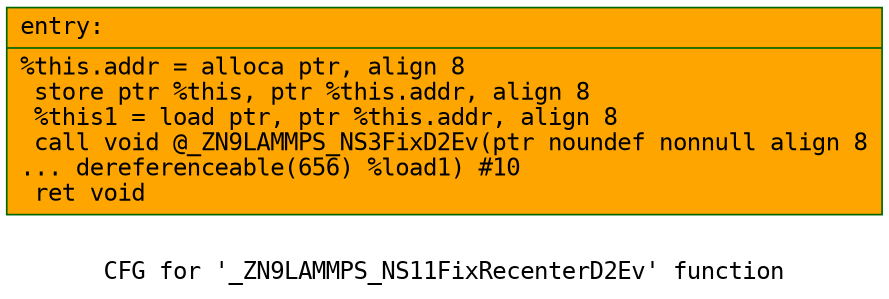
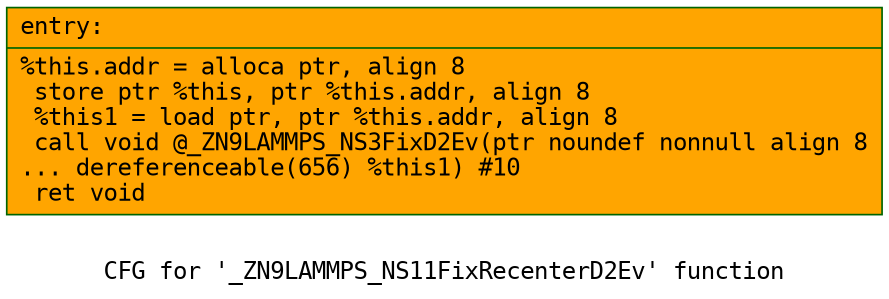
(271, 168) -> (271, 168)
